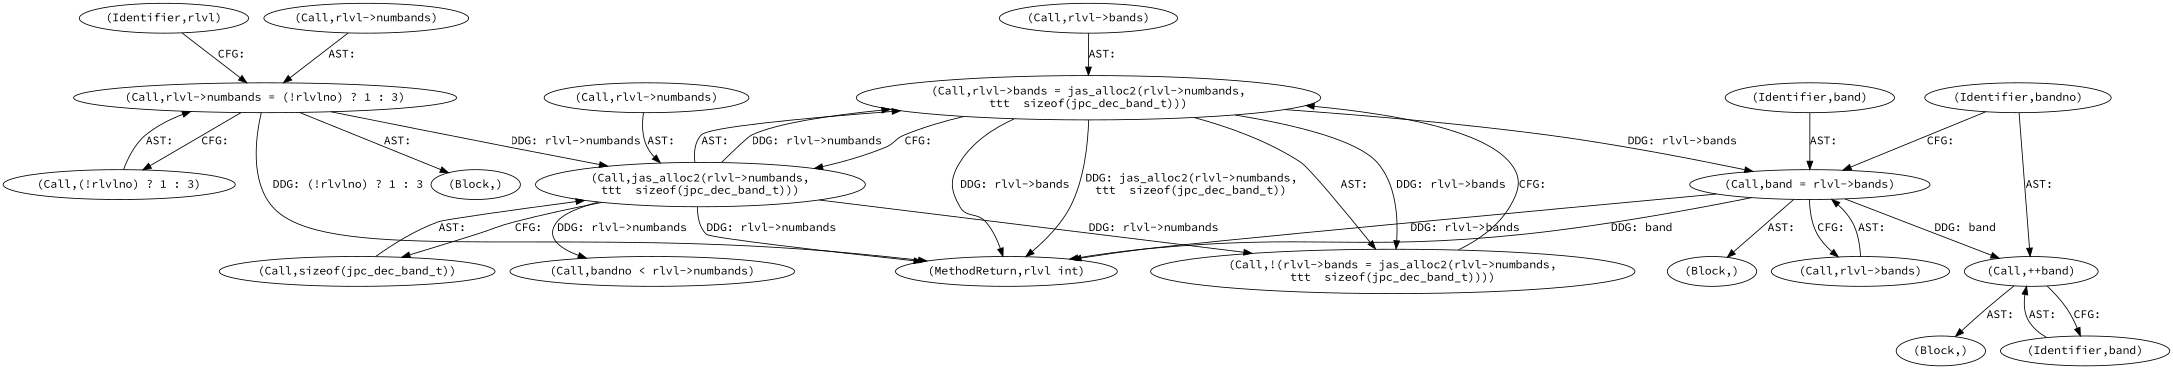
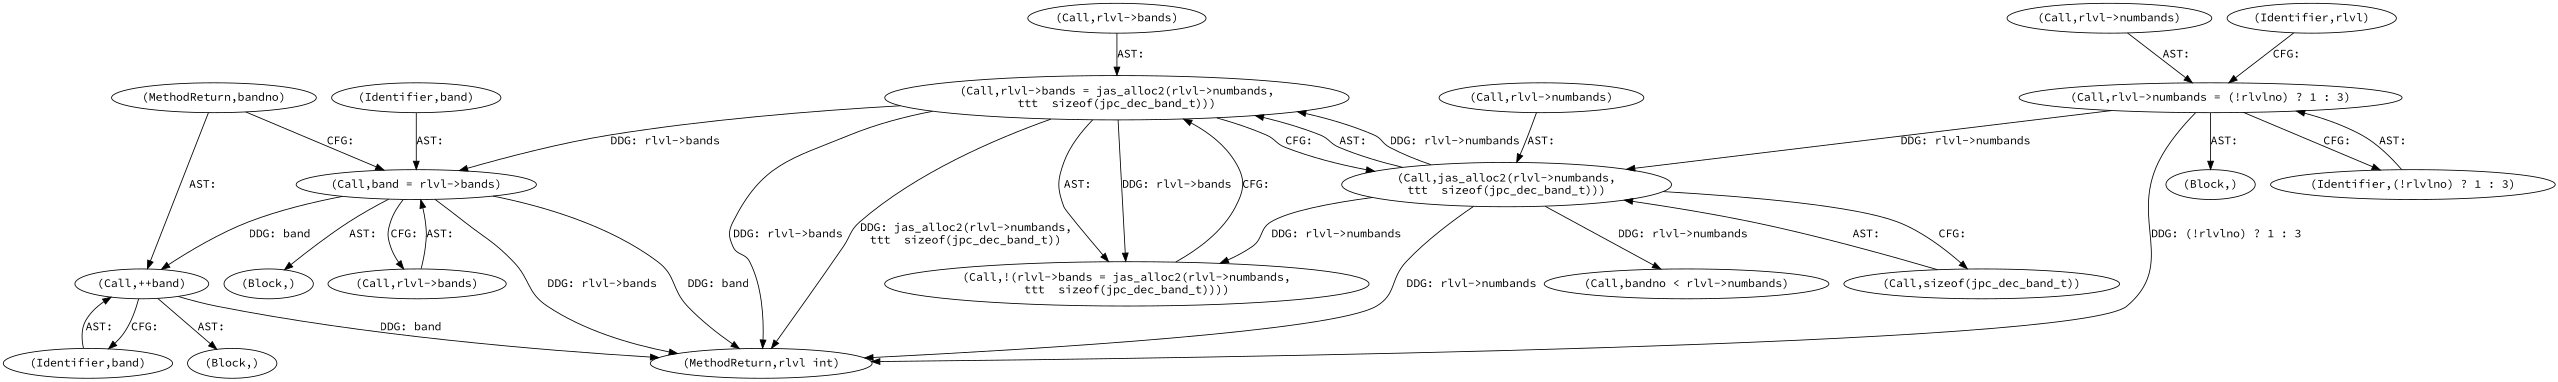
(2018, 98) -> (214, 98)
(119, 185) -> (2413, 185)
none -> (413, 336)
